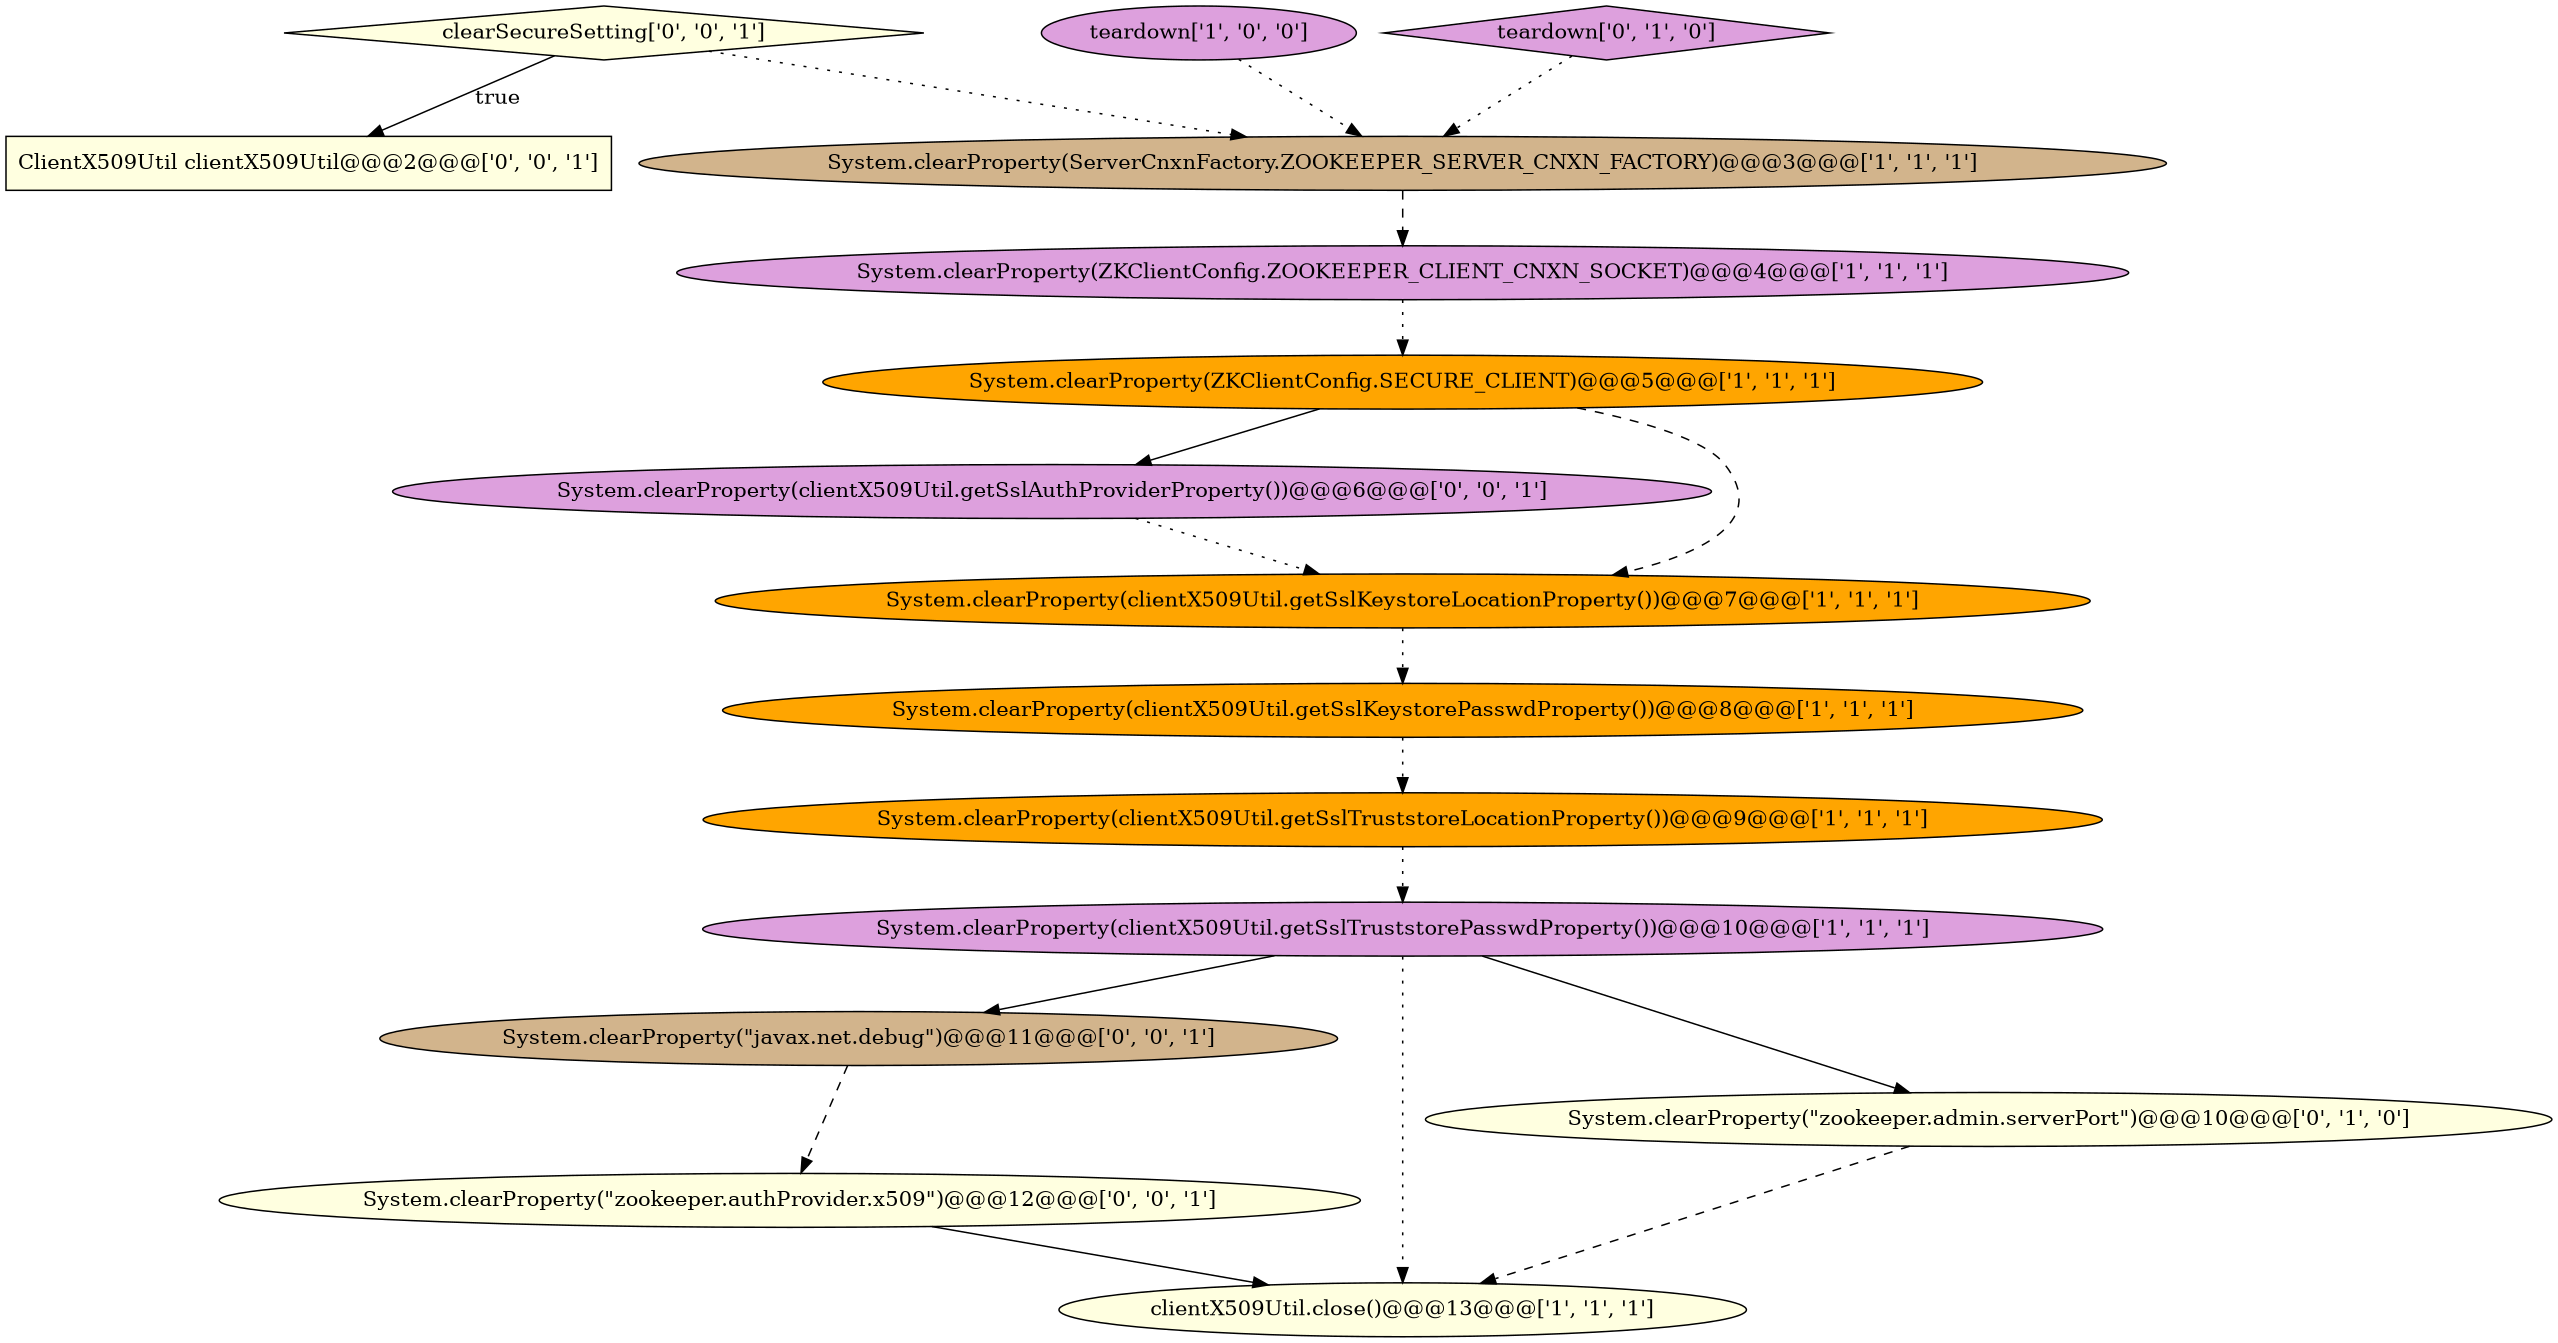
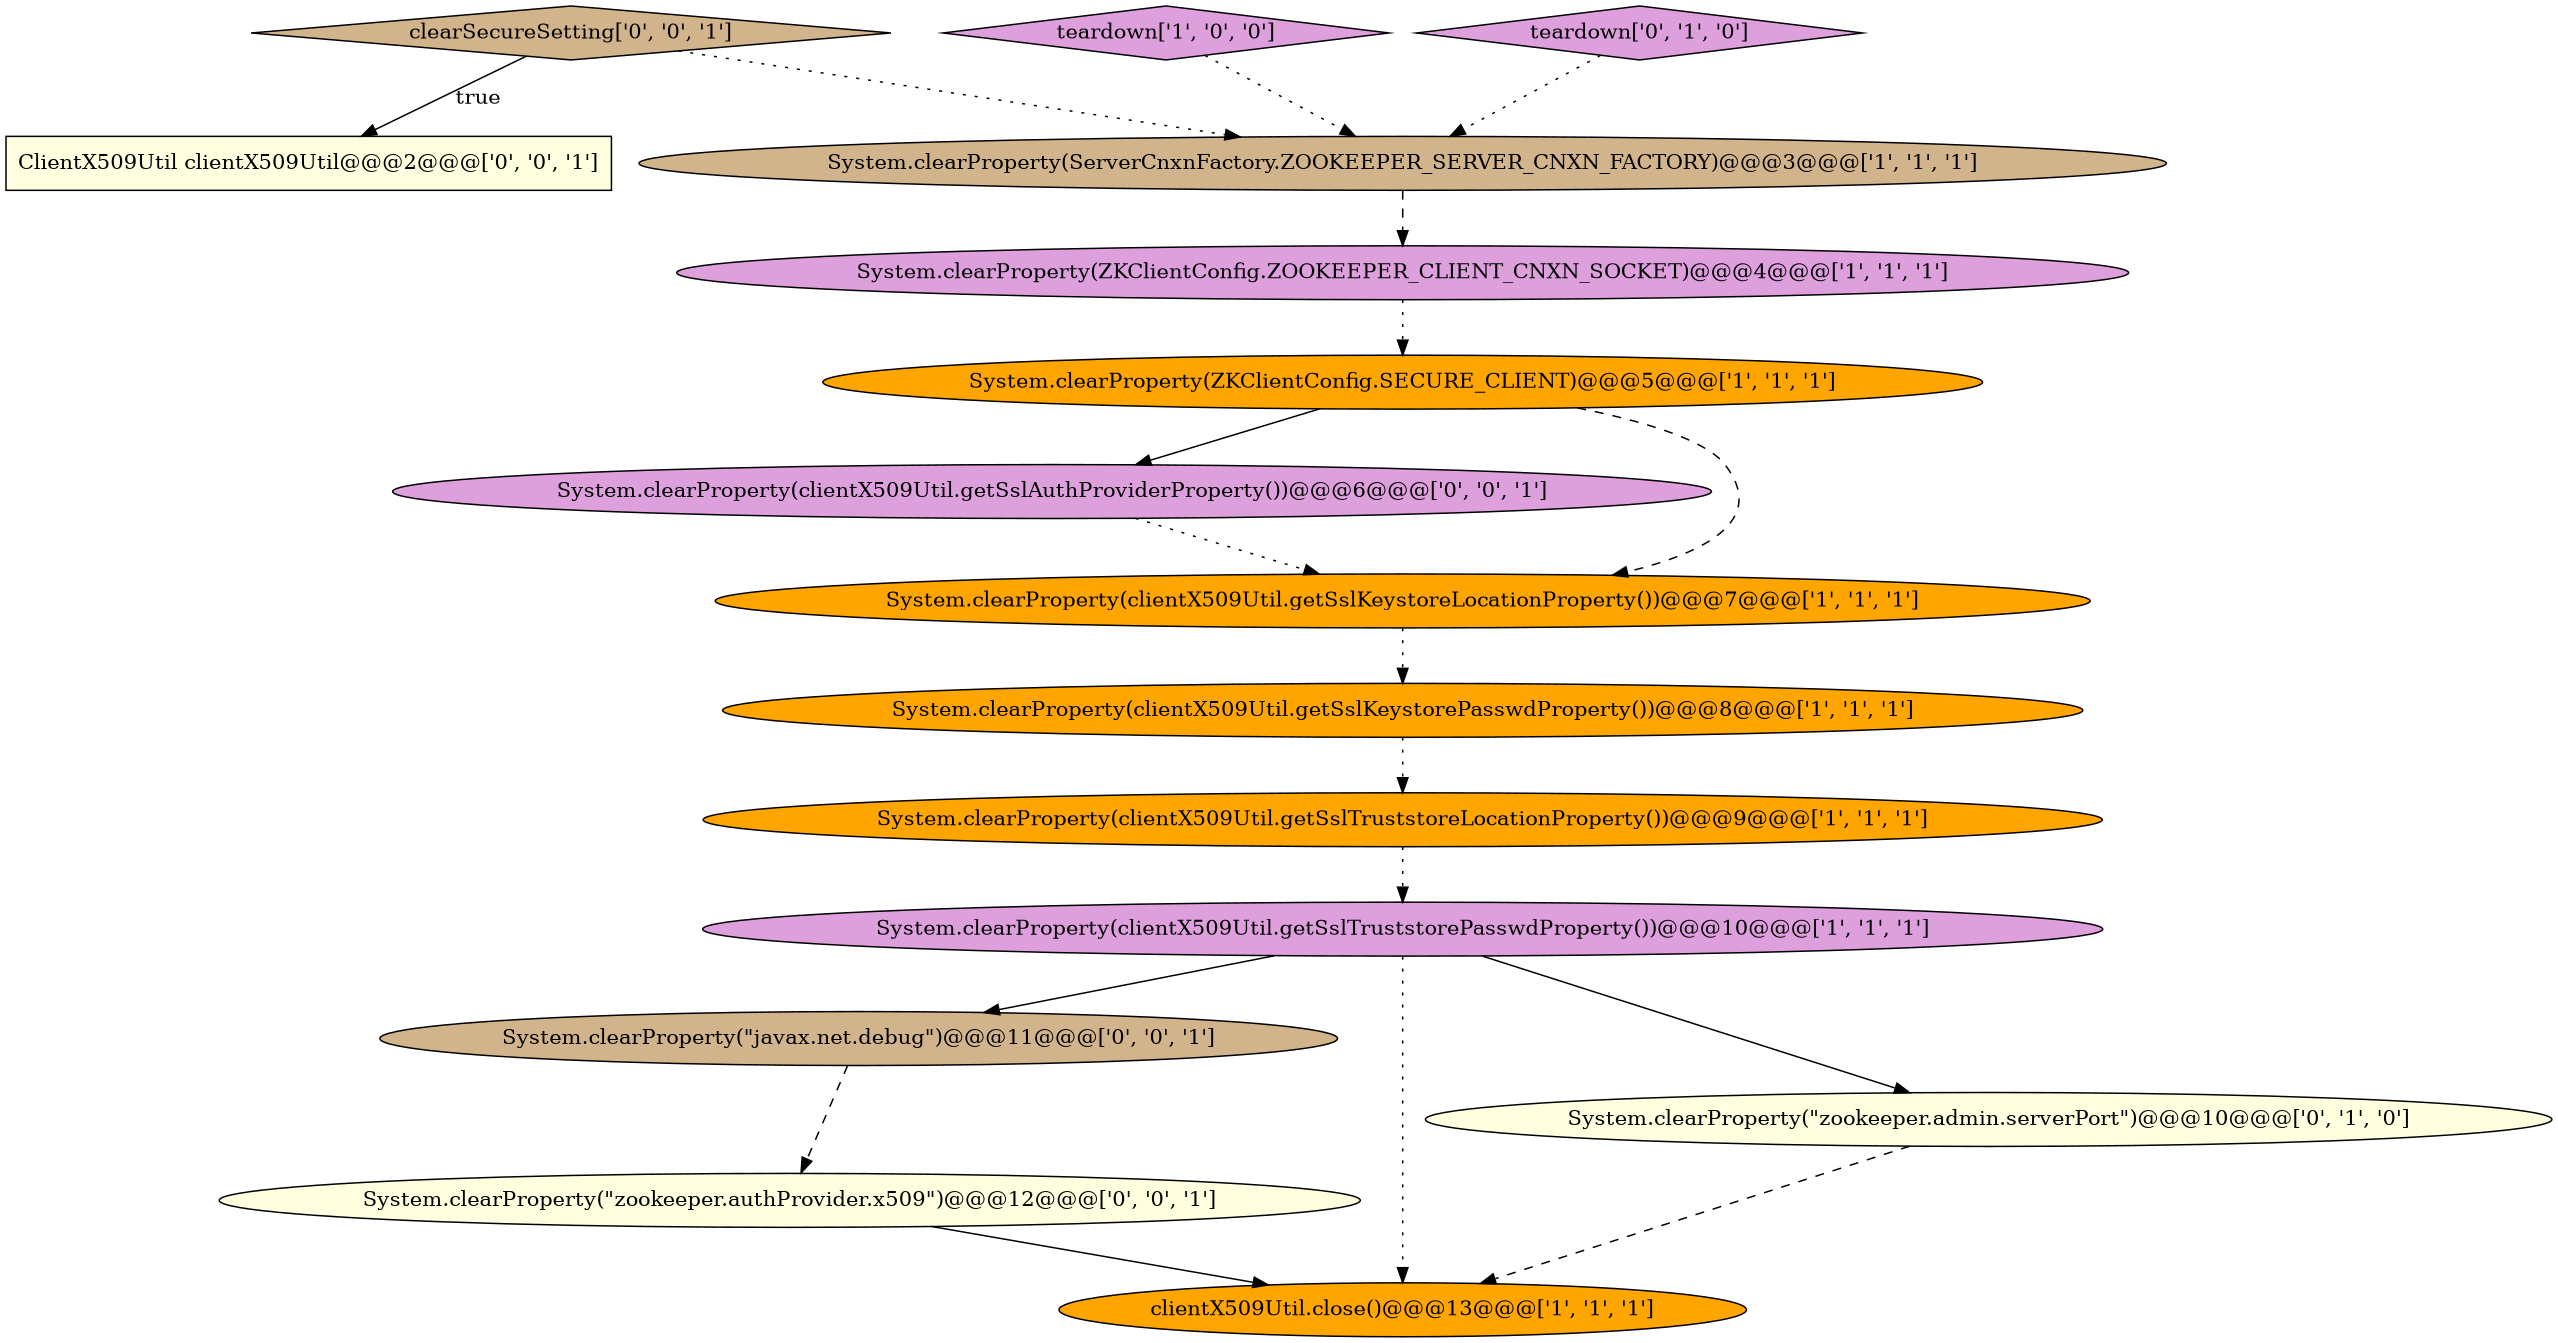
(604, 33) -> (571, 33)
(1199, 33) -> (1166, 33)
(1403, 1310) -> (1403, 1310)
